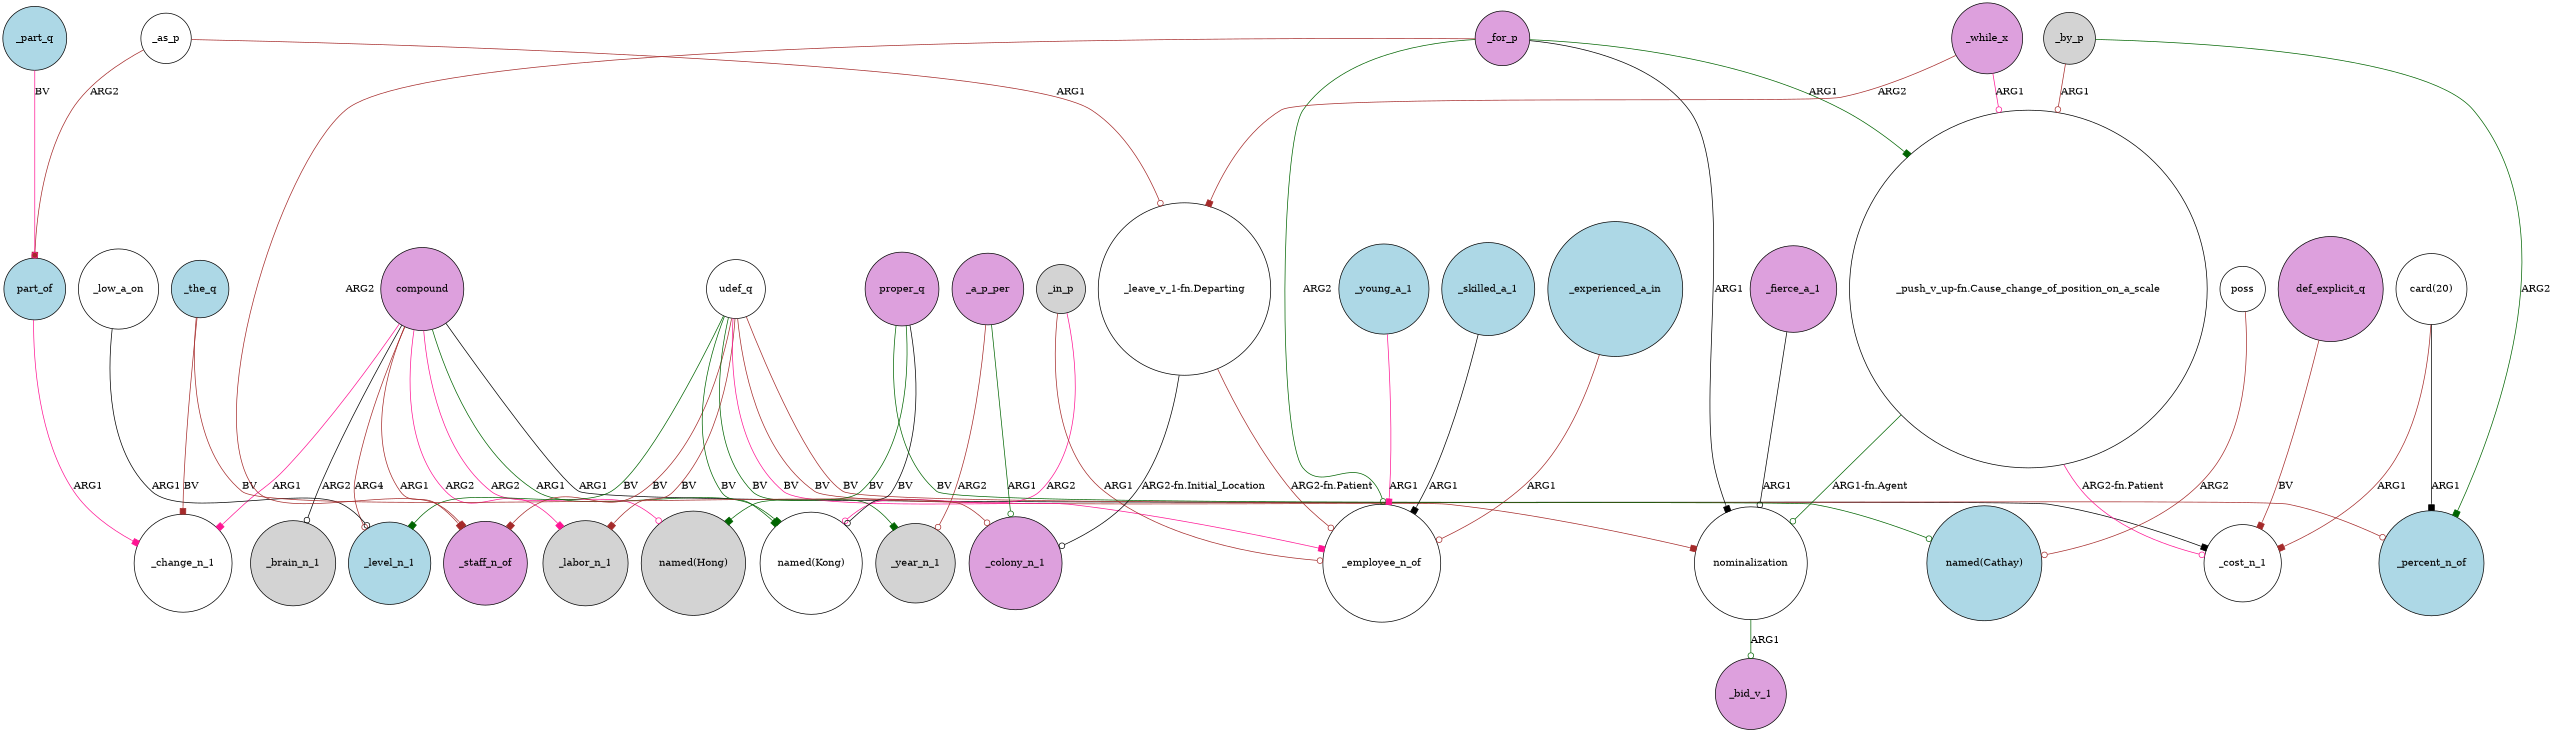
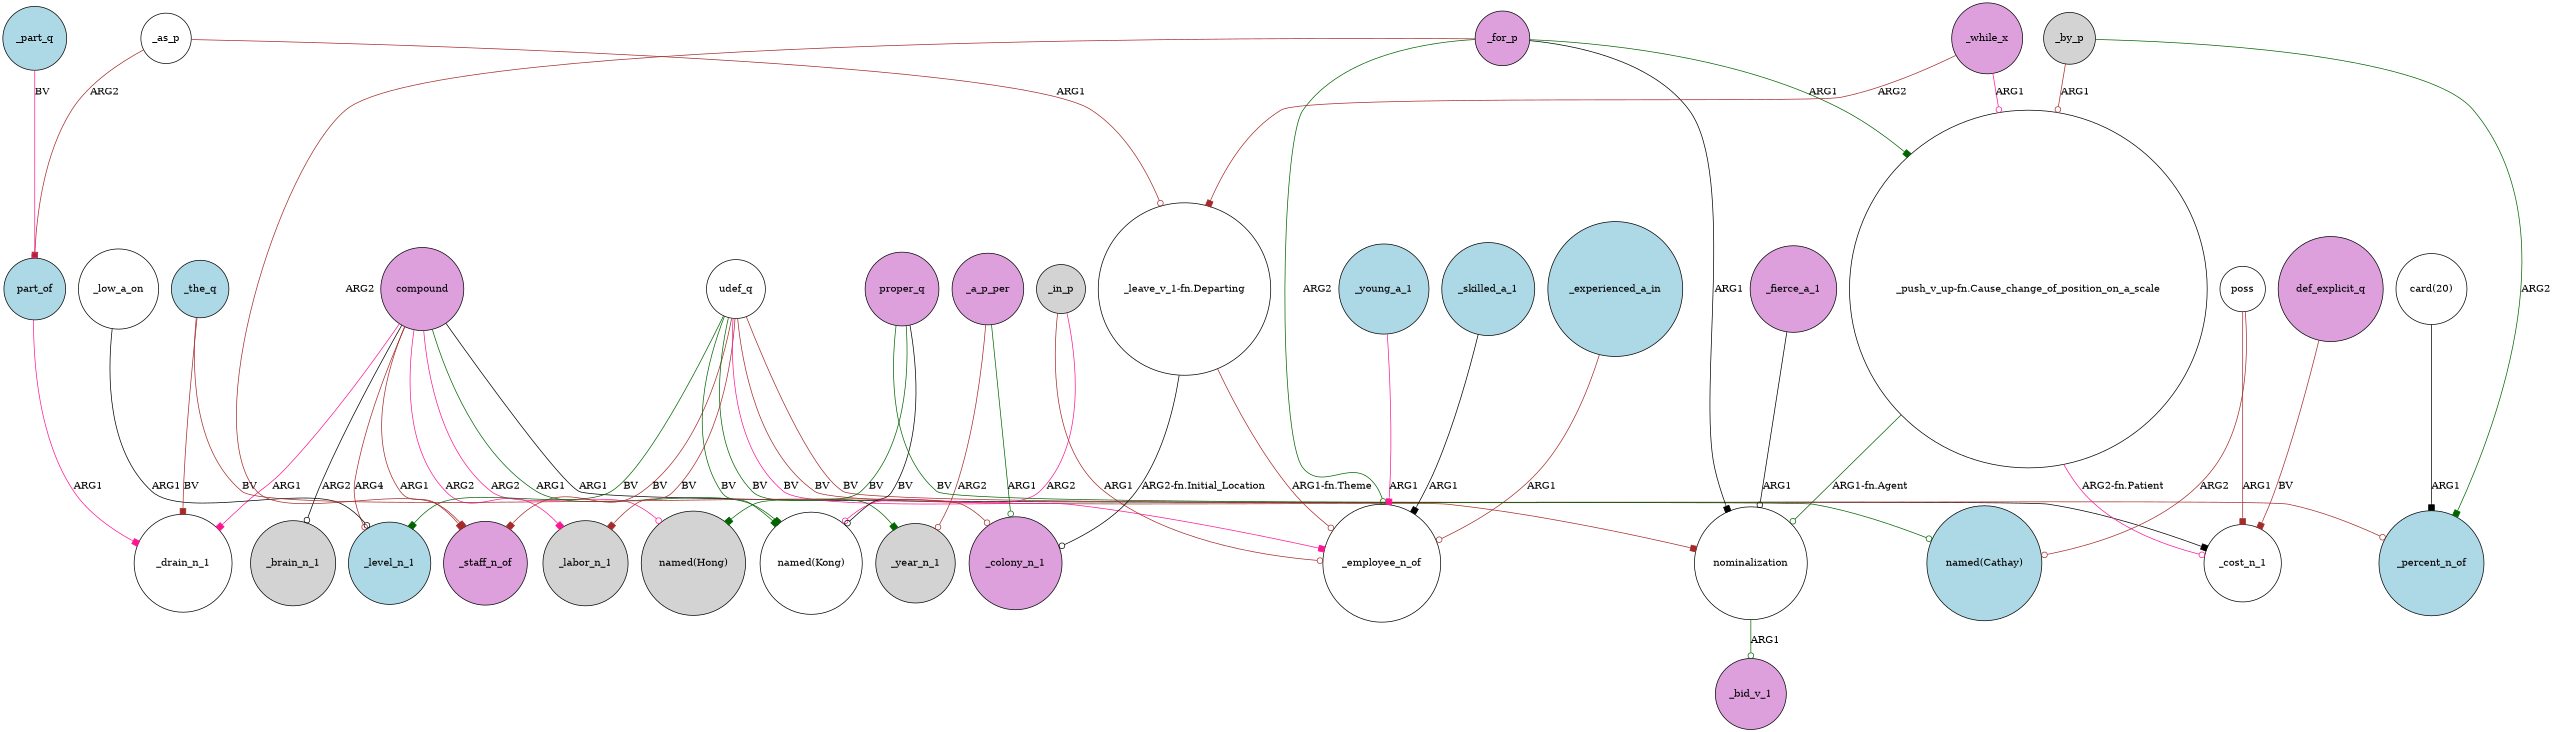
(2395, 460) -> (2243, 414)
(1332, 486) -> (1332, 486)
(183, 563) -> (183, 563)
